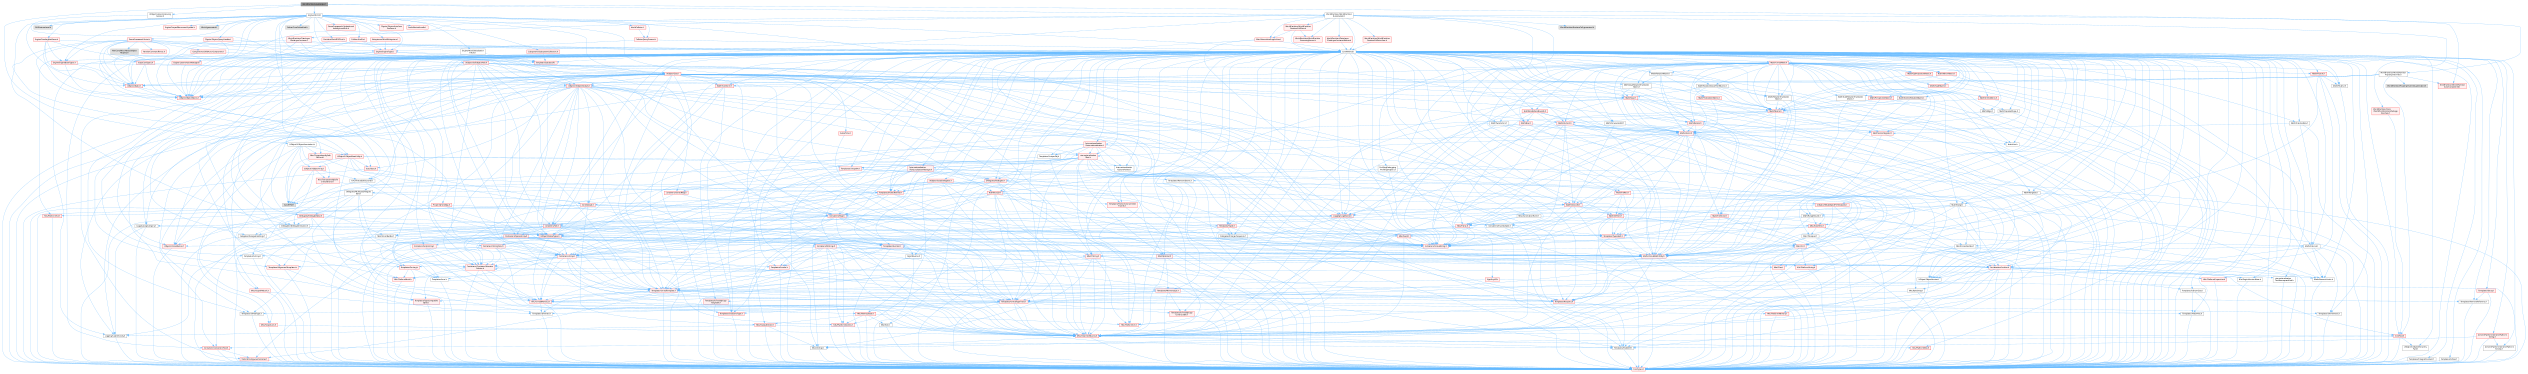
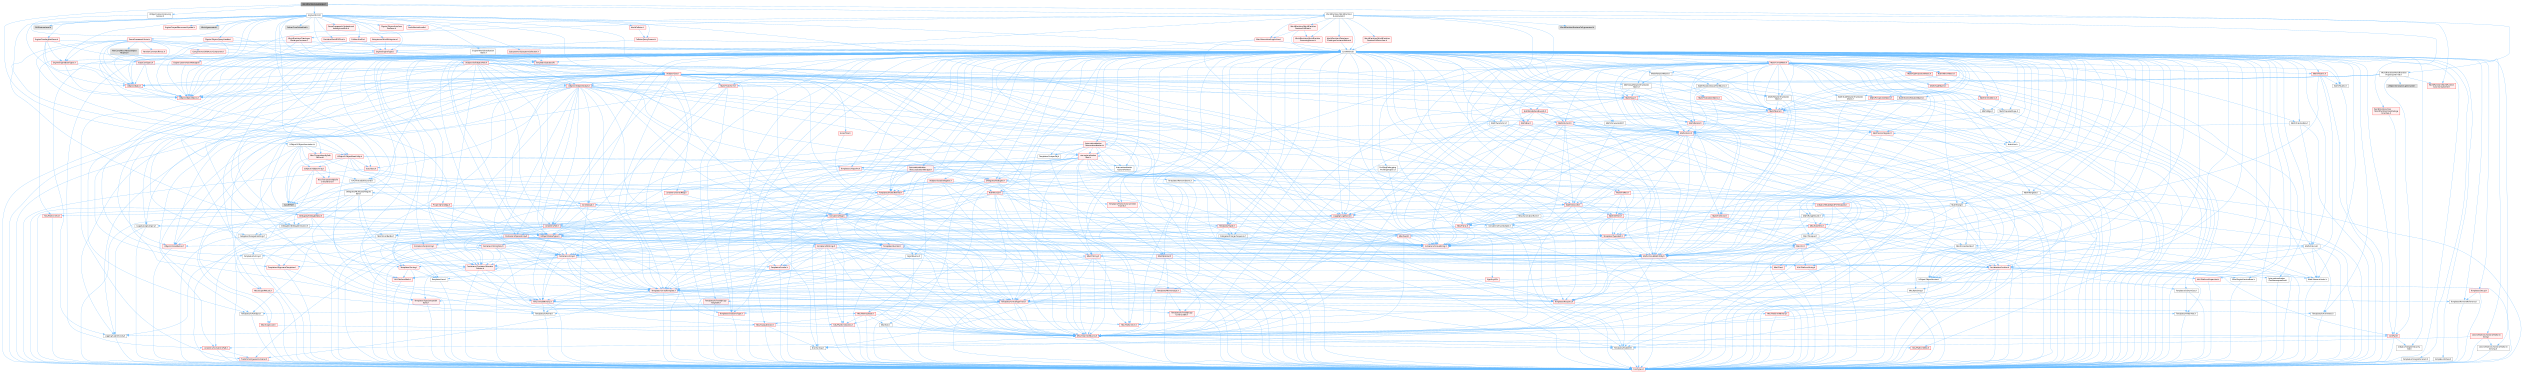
(2407, 86) -> (2402, 86)
